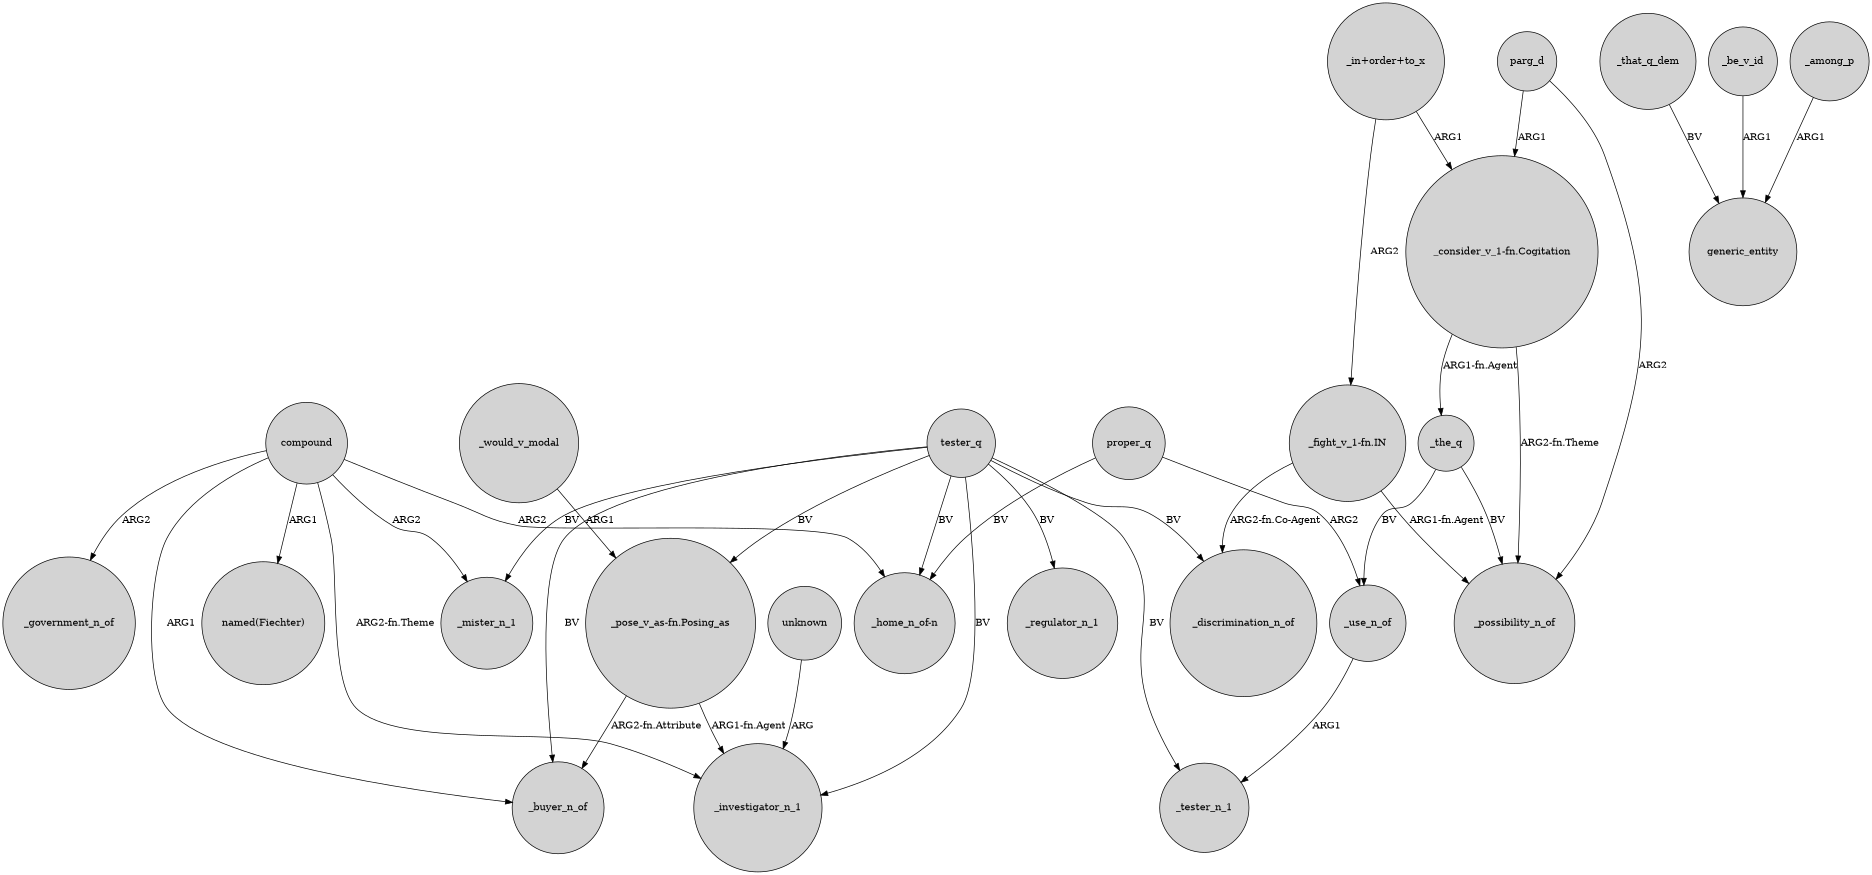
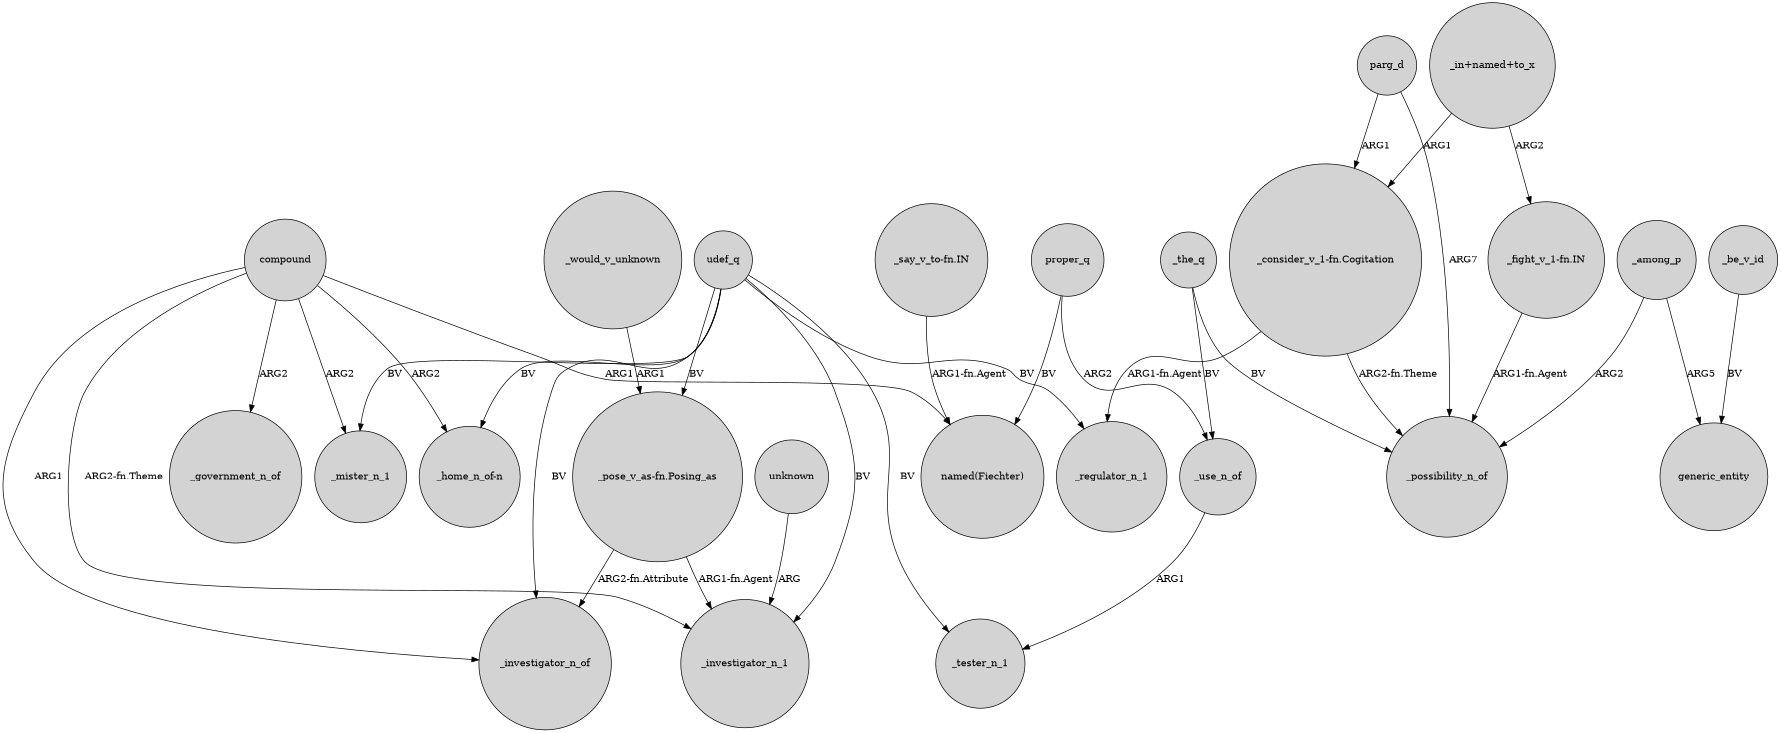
(1386, 61) -> (1492, 65)
(1648, 61) -> none
(1757, 138) -> (1735, 374)
(1811, 138) -> (1701, 374)
none -> (931, 260)
(1653, 366) -> (1463, 260)
(1441, 371) -> (1171, 358)
none -> (1587, 381)
(519, 443) -> (613, 260)
(961, 443) -> (723, 260)
(1007, 506) -> (1044, 359)
(1243, 623) -> none
(558, 808) -> (545, 664)
